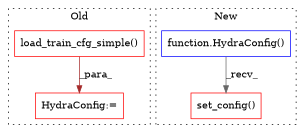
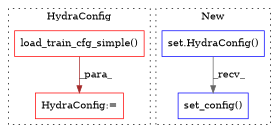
(79, 17) -> (79, 17)
(226, 44) -> (213, 44)
(226, 106) -> (213, 106)
